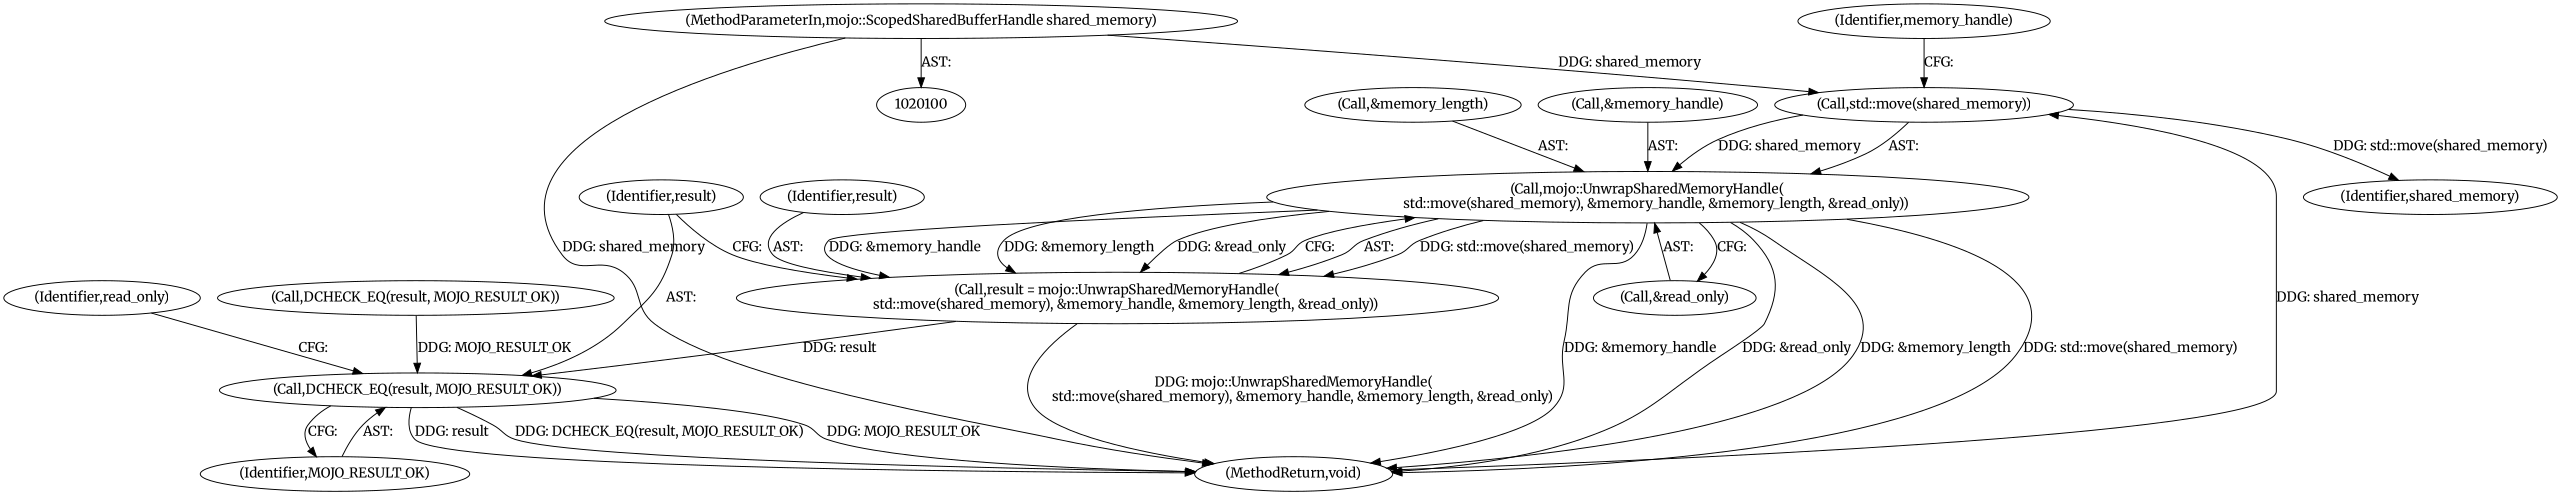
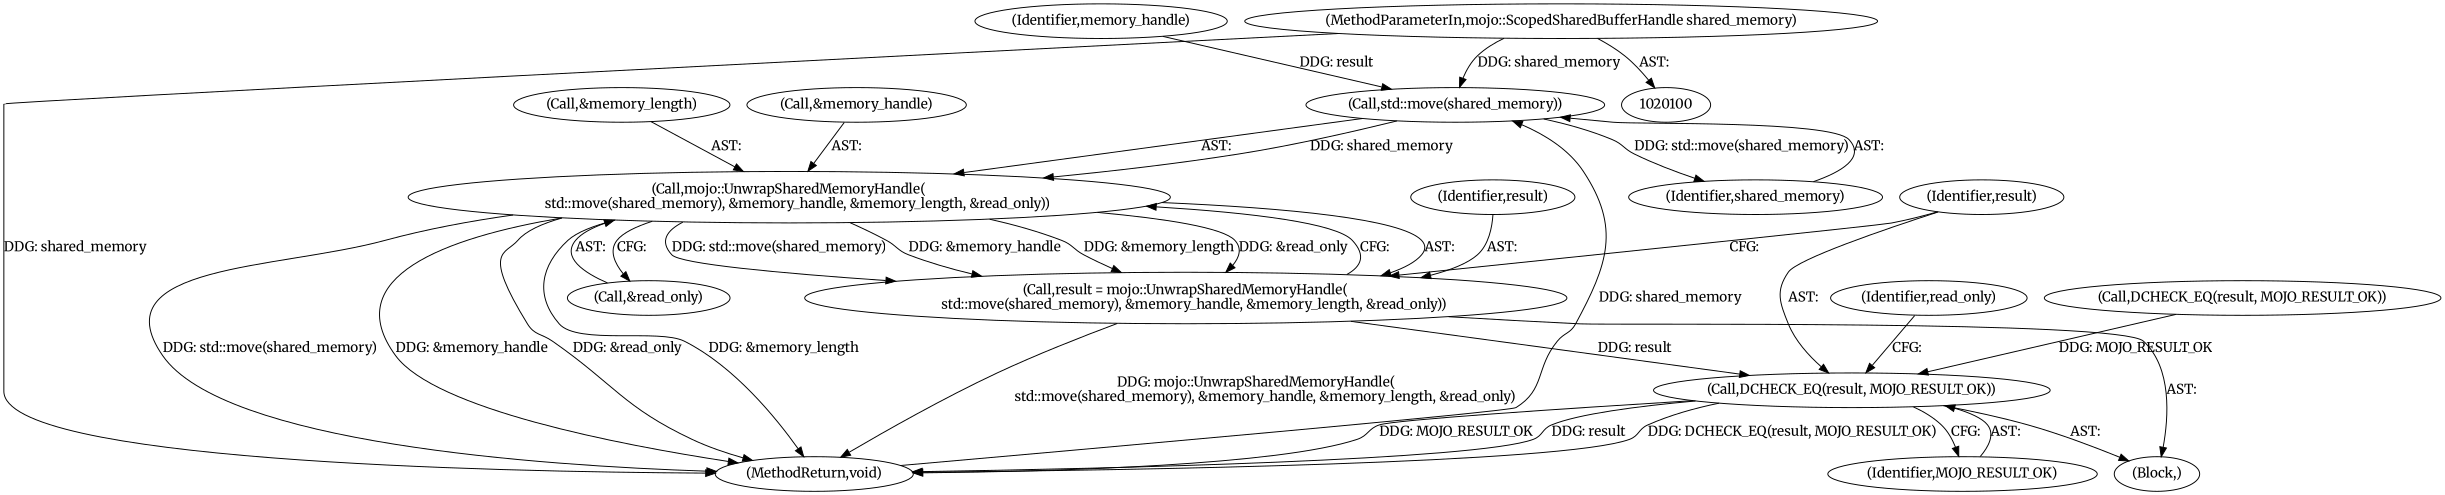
(1940, 63) -> (1336, 63)
none -> (1744, 125)
none -> (2157, 474)
